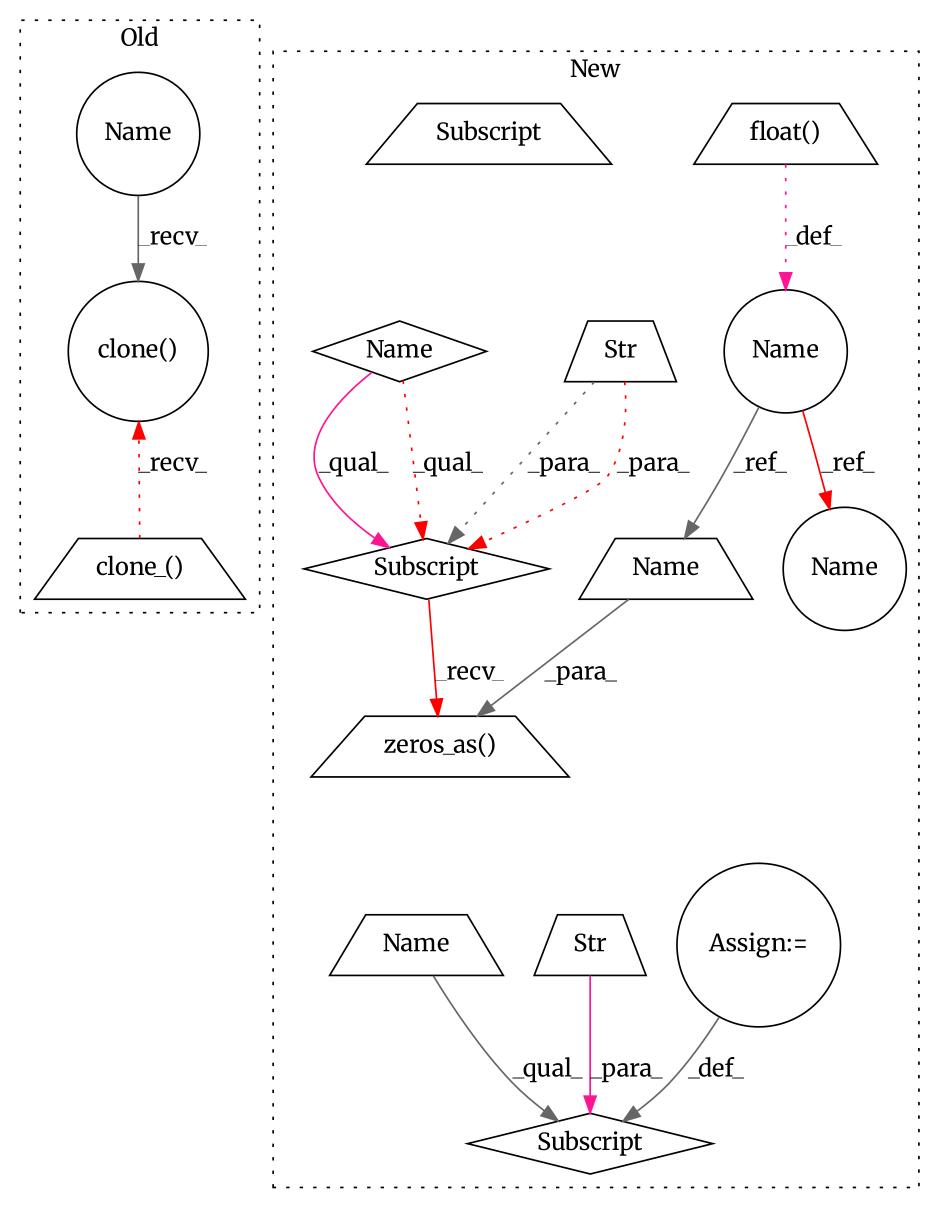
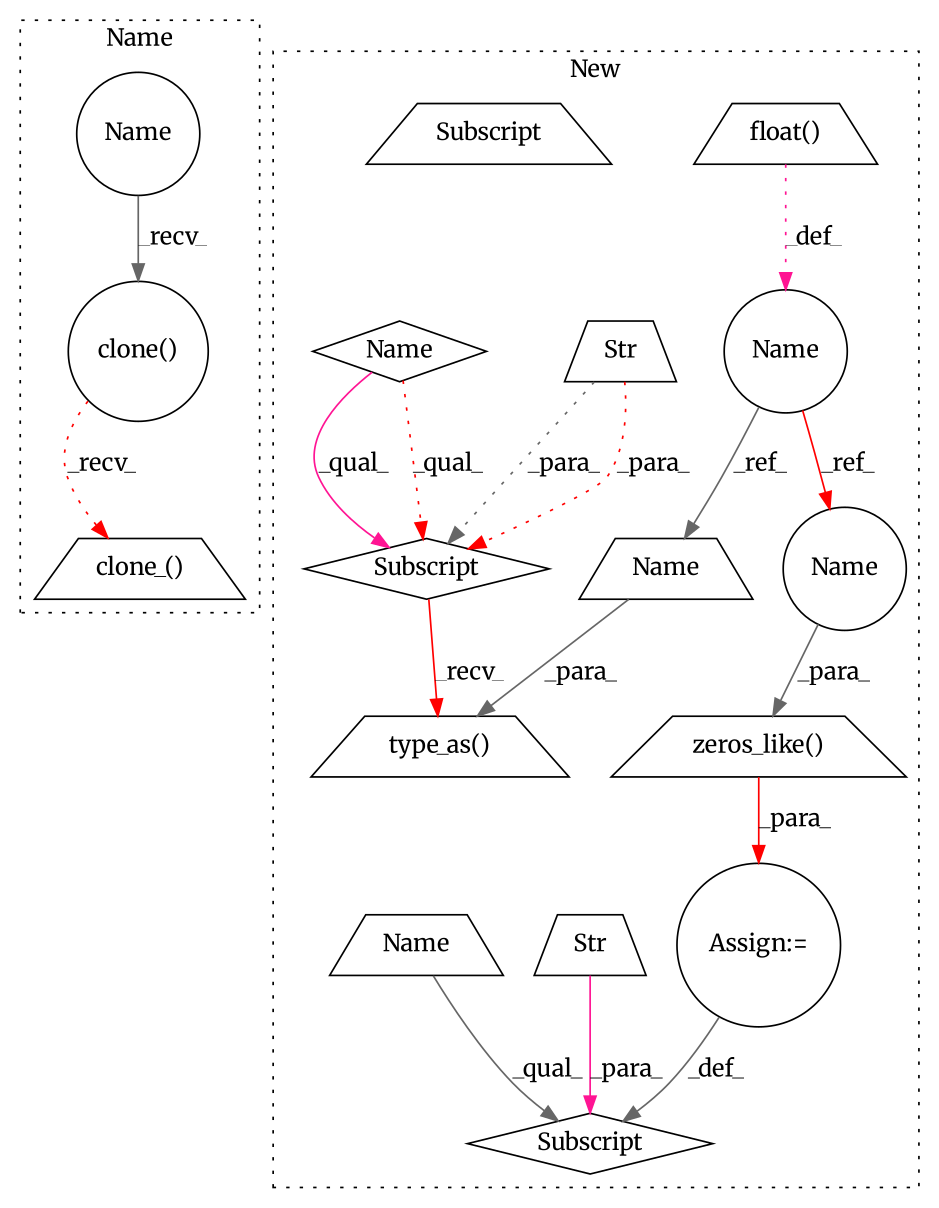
(140, 40) -> (140, 40)
(139, 489) -> (65, 465)
(440, 747) -> (440, 747)
none -> (759, 747)
